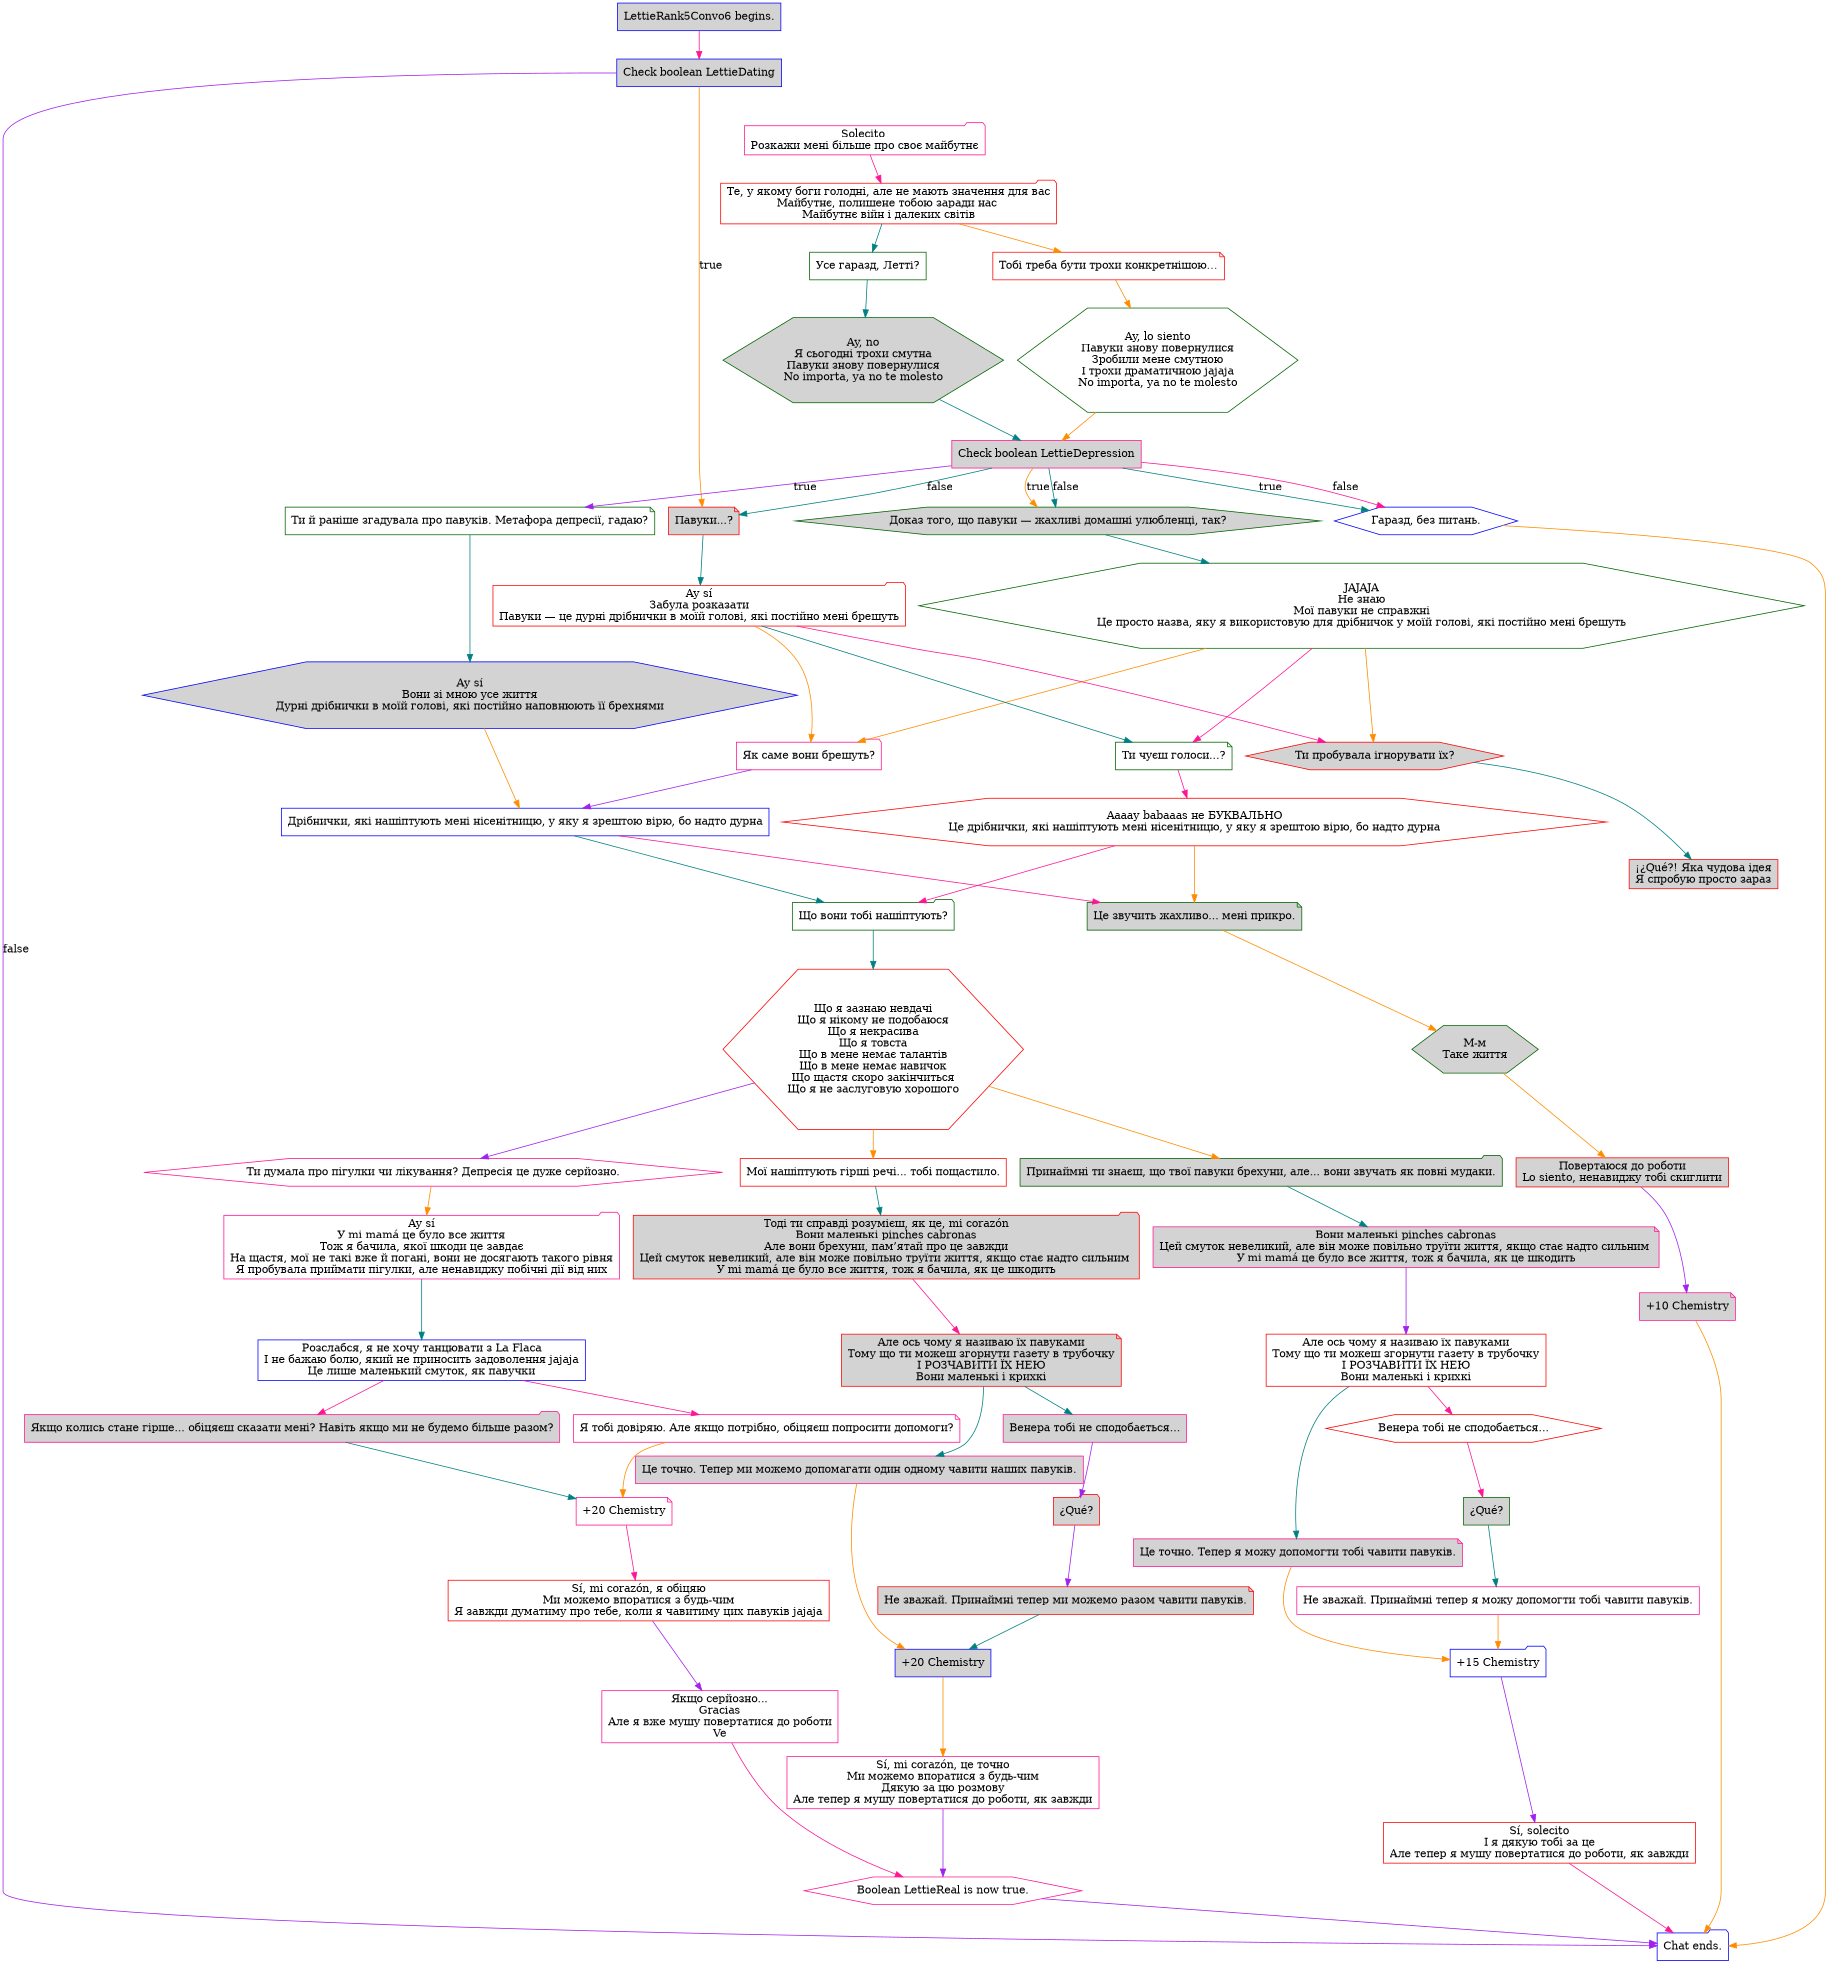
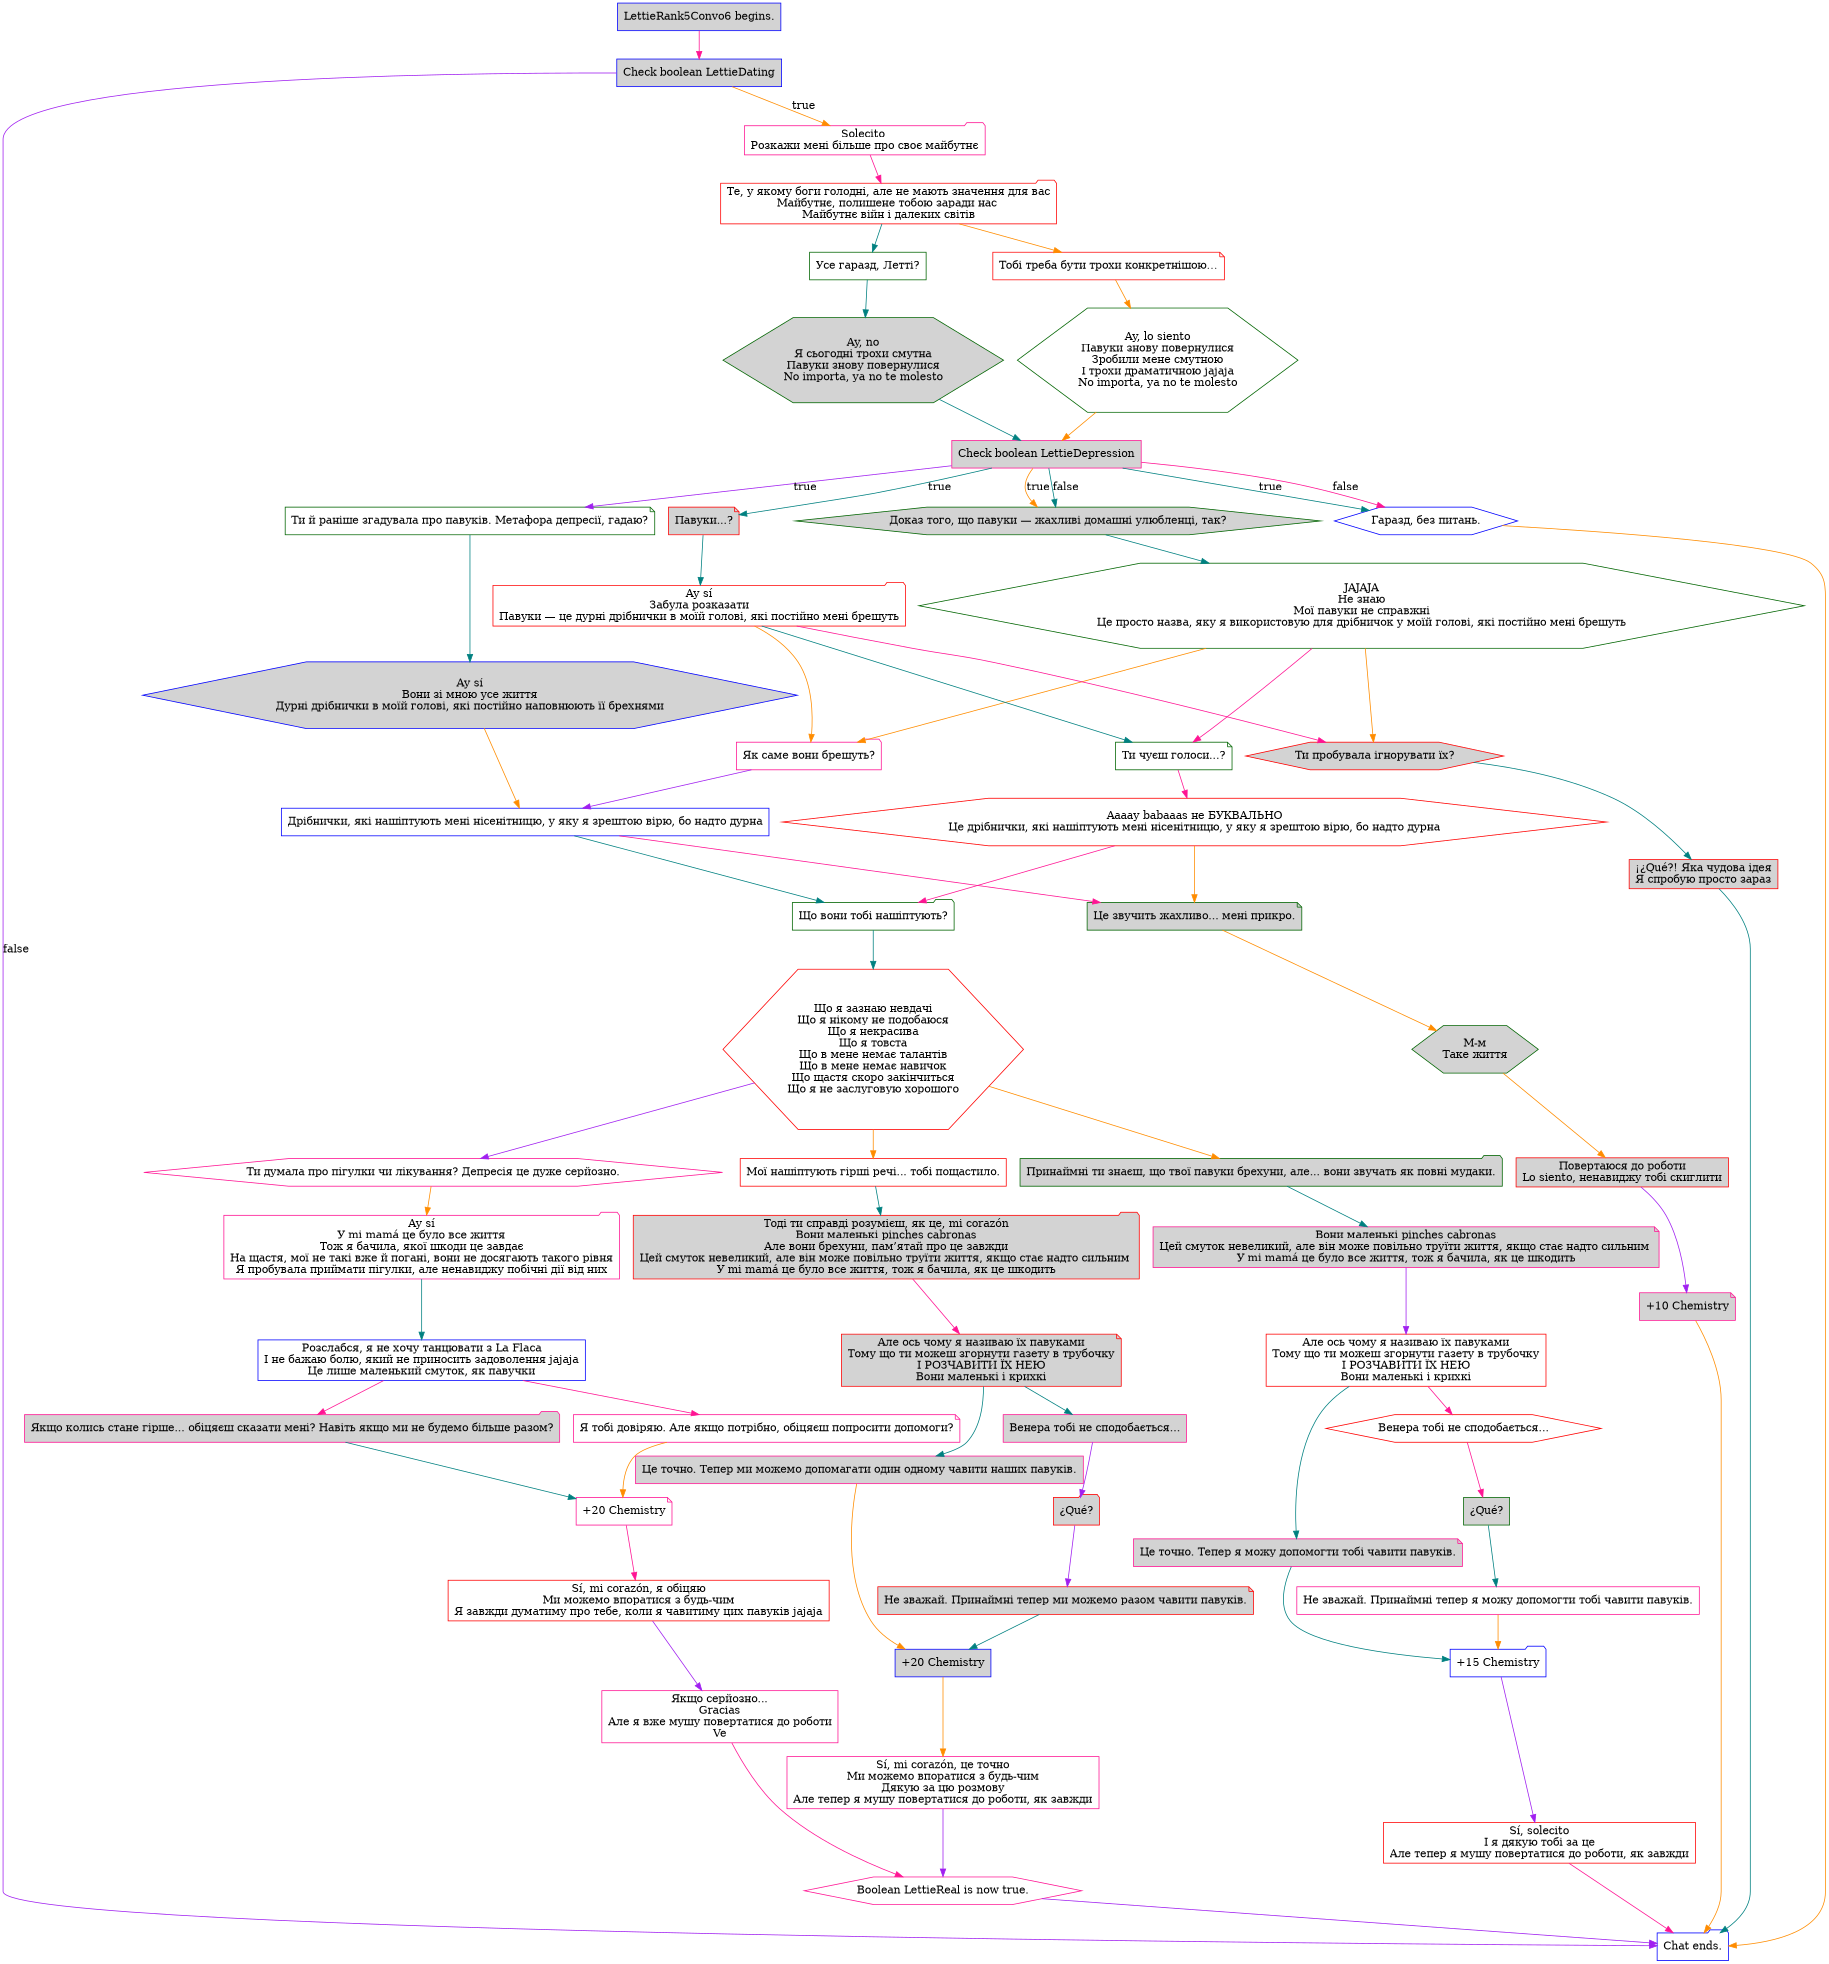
(699, 293) -> (777, 105)
(940, 488) -> (940, 488)
none -> (1750, 1408)
(1336, 1643) -> (1336, 1643)
